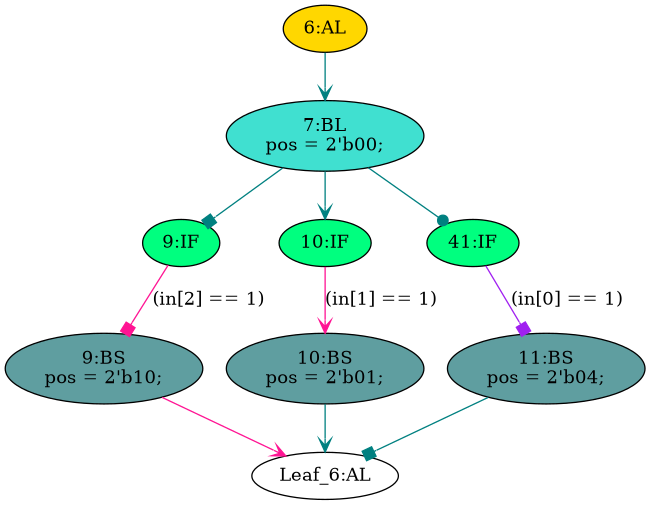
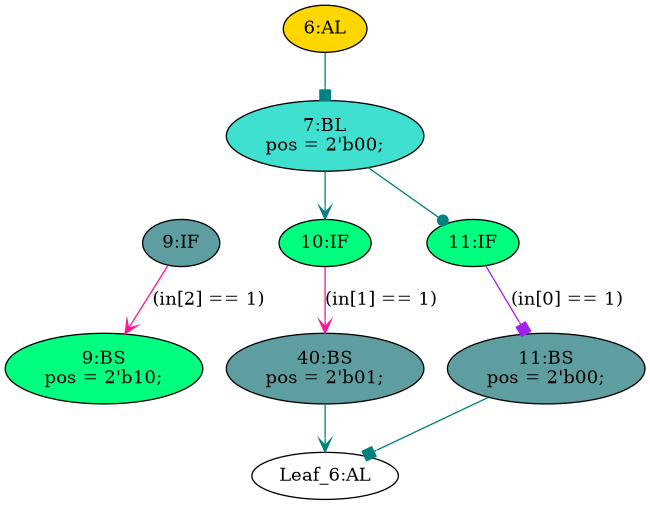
(325, 70) -> (325, 70)
(249, 192) -> none
(181, 243) -> (181, 243)
(473, 243) -> (473, 243)
(150, 294) -> (150, 294)
(104, 369) -> (104, 369)
(325, 369) -> (325, 369)
(546, 369) -> (546, 369)
(218, 424) -> none
